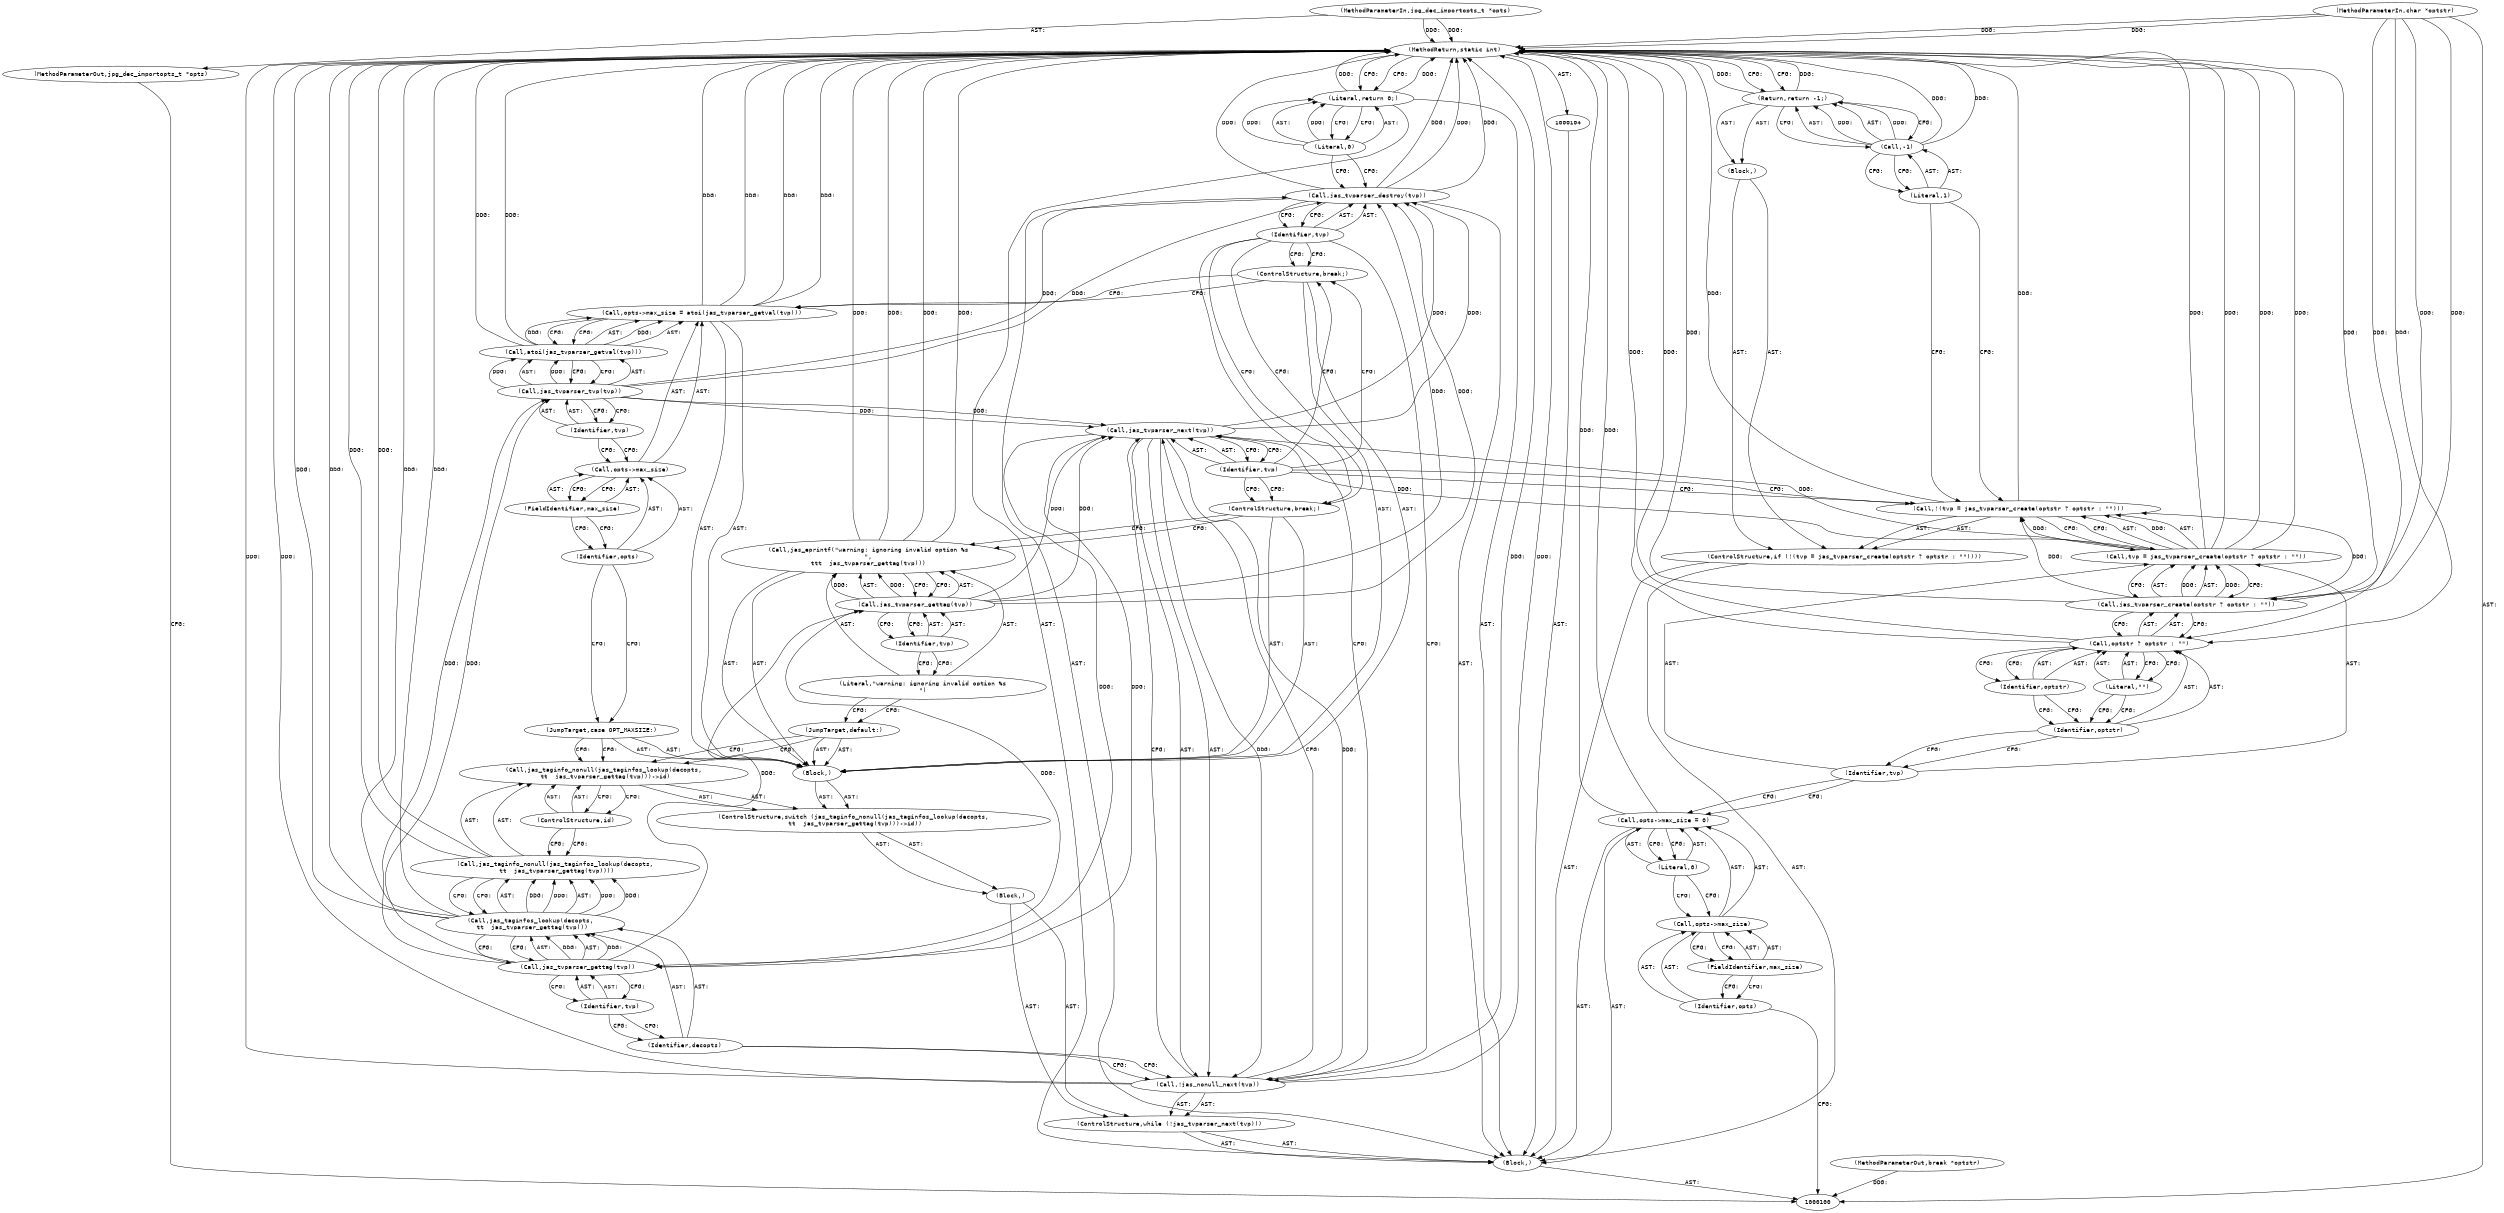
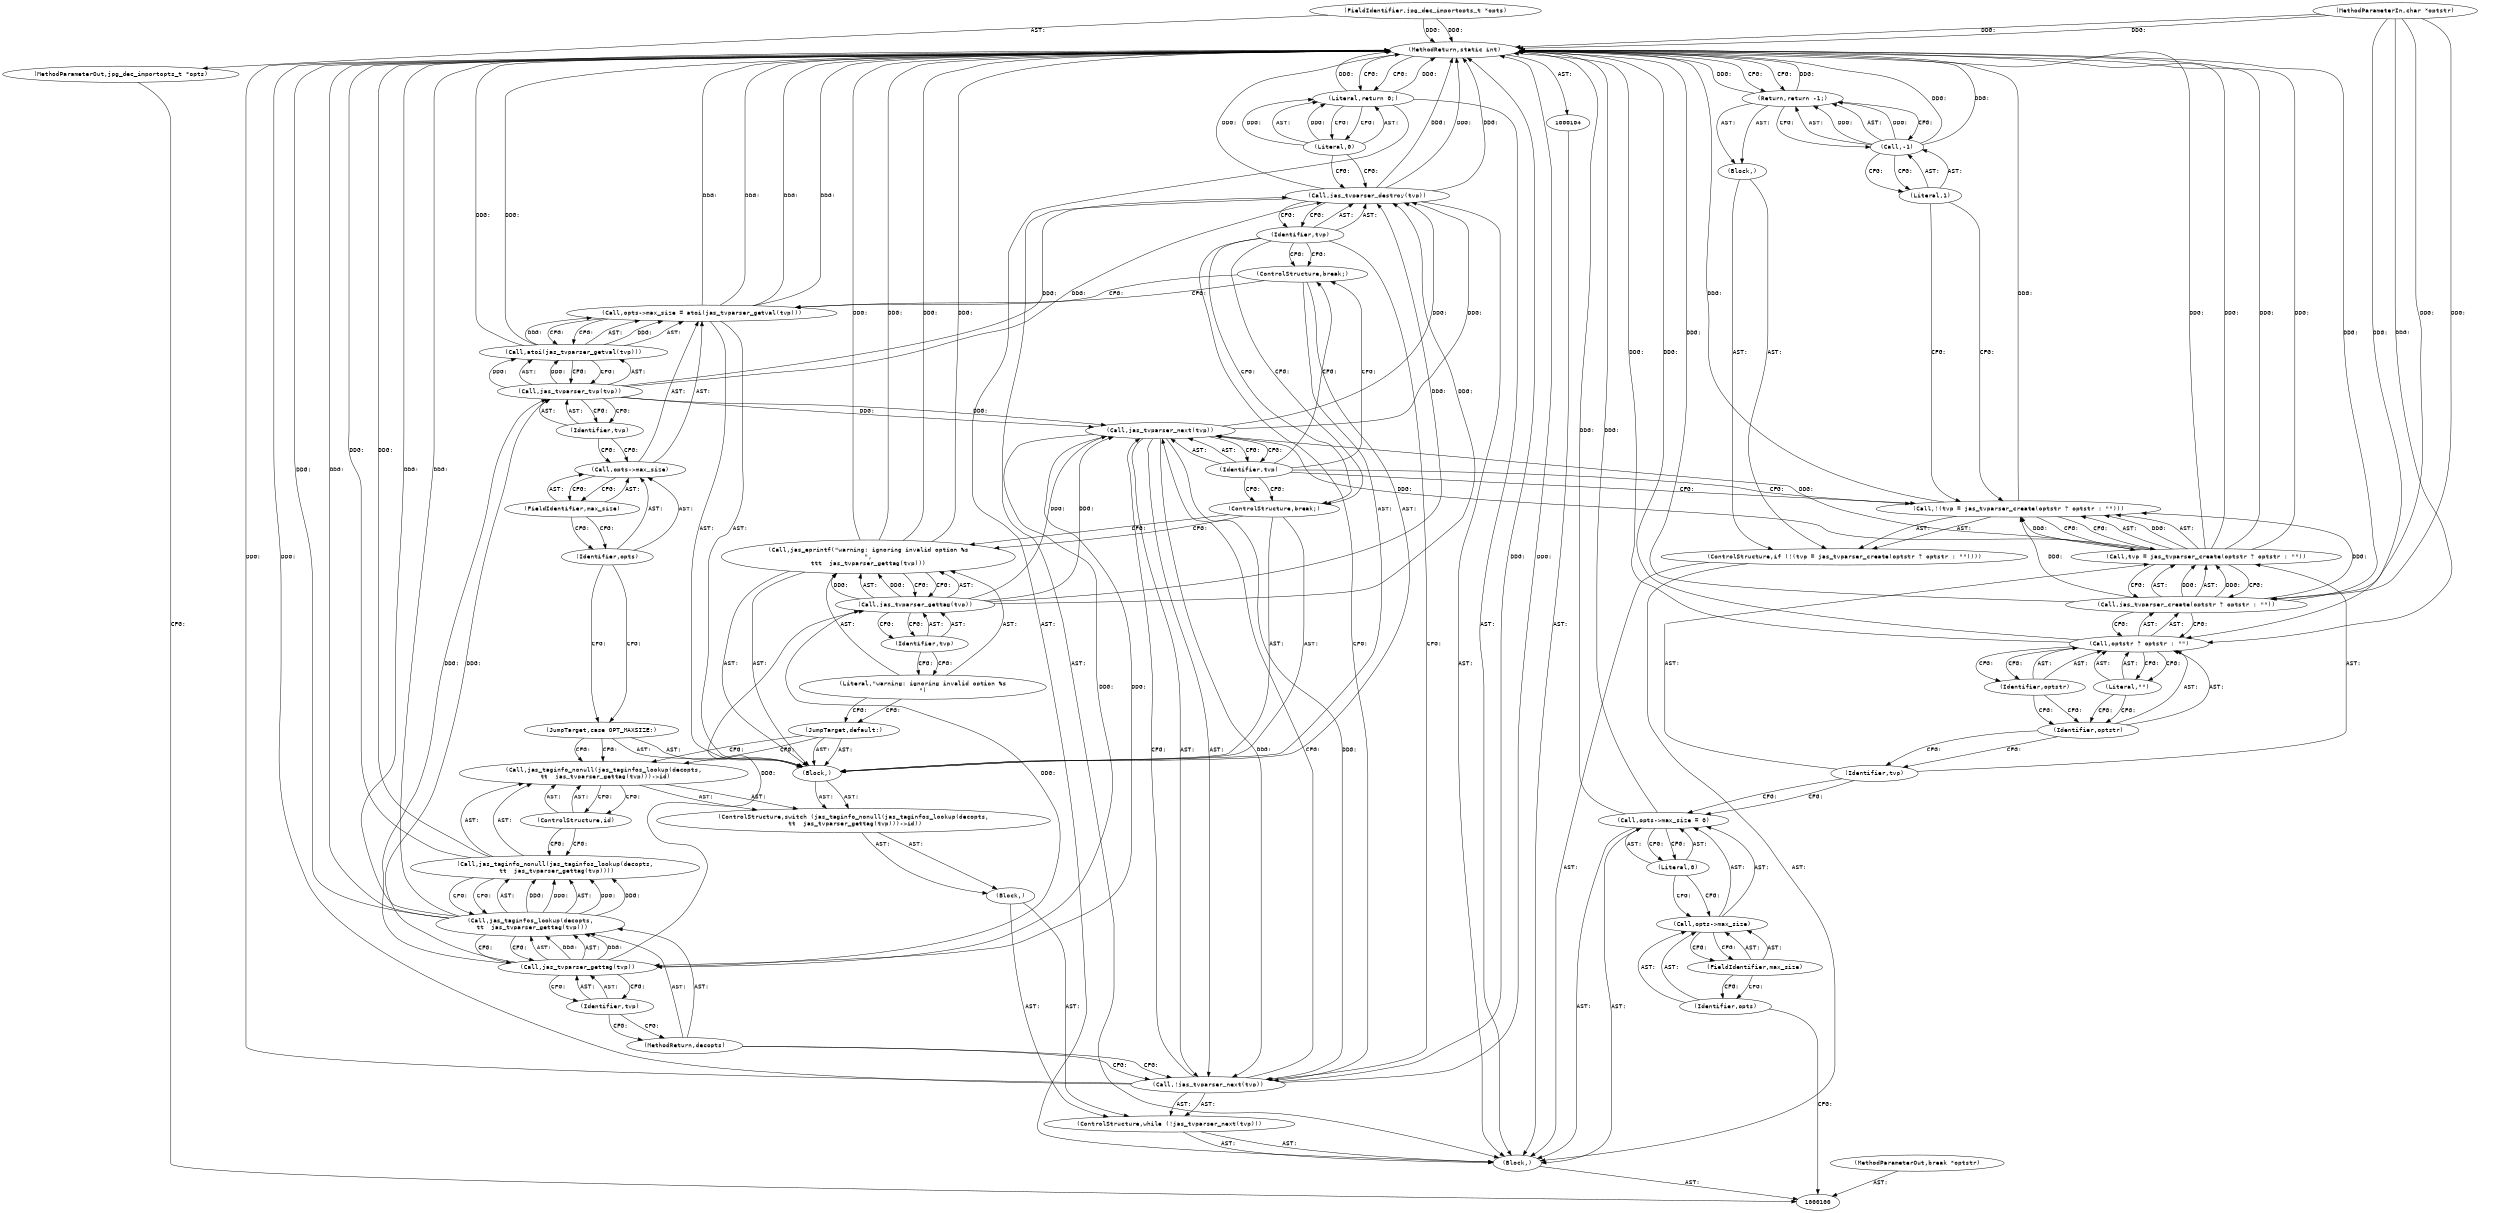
(1425, 11) -> (1425, 11)
(2482, 902) -> none
(685, 1046) -> (685, 1046)
(1208, 1085) -> (1208, 1085)
(1883, 1183) -> (1883, 1183)
